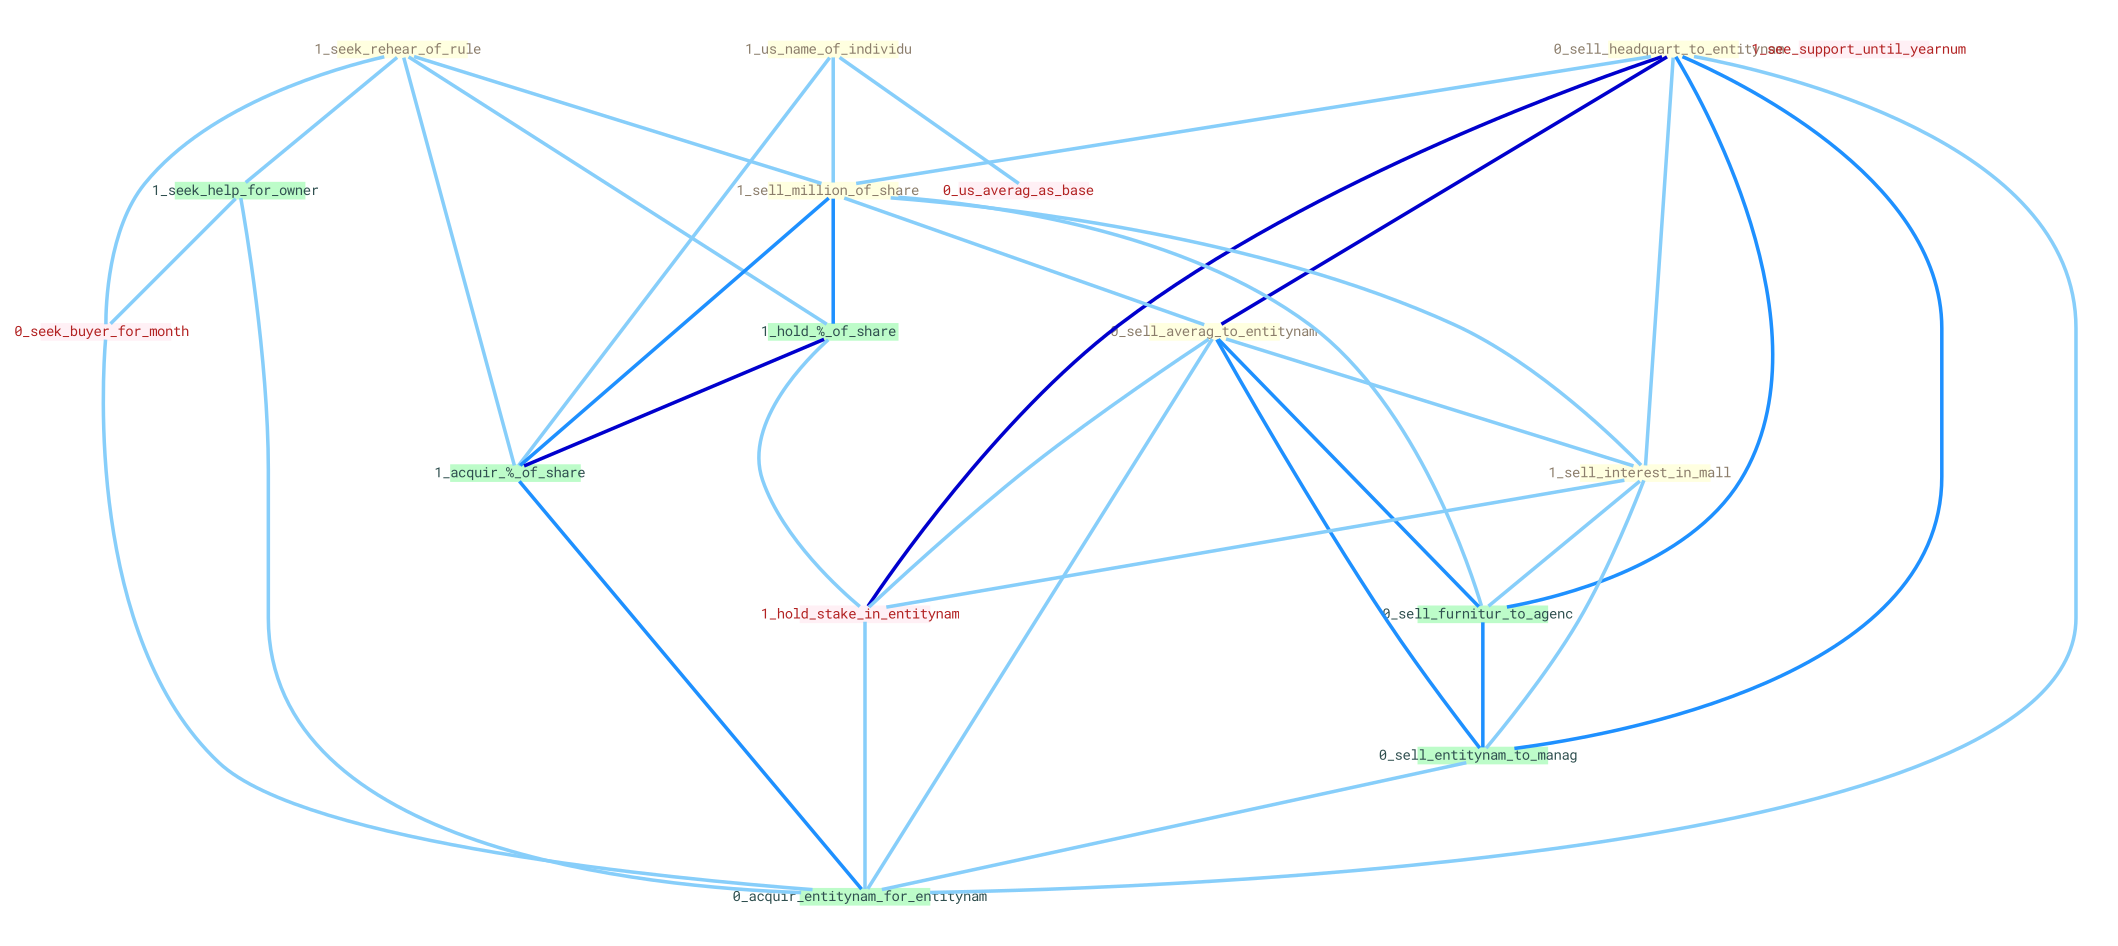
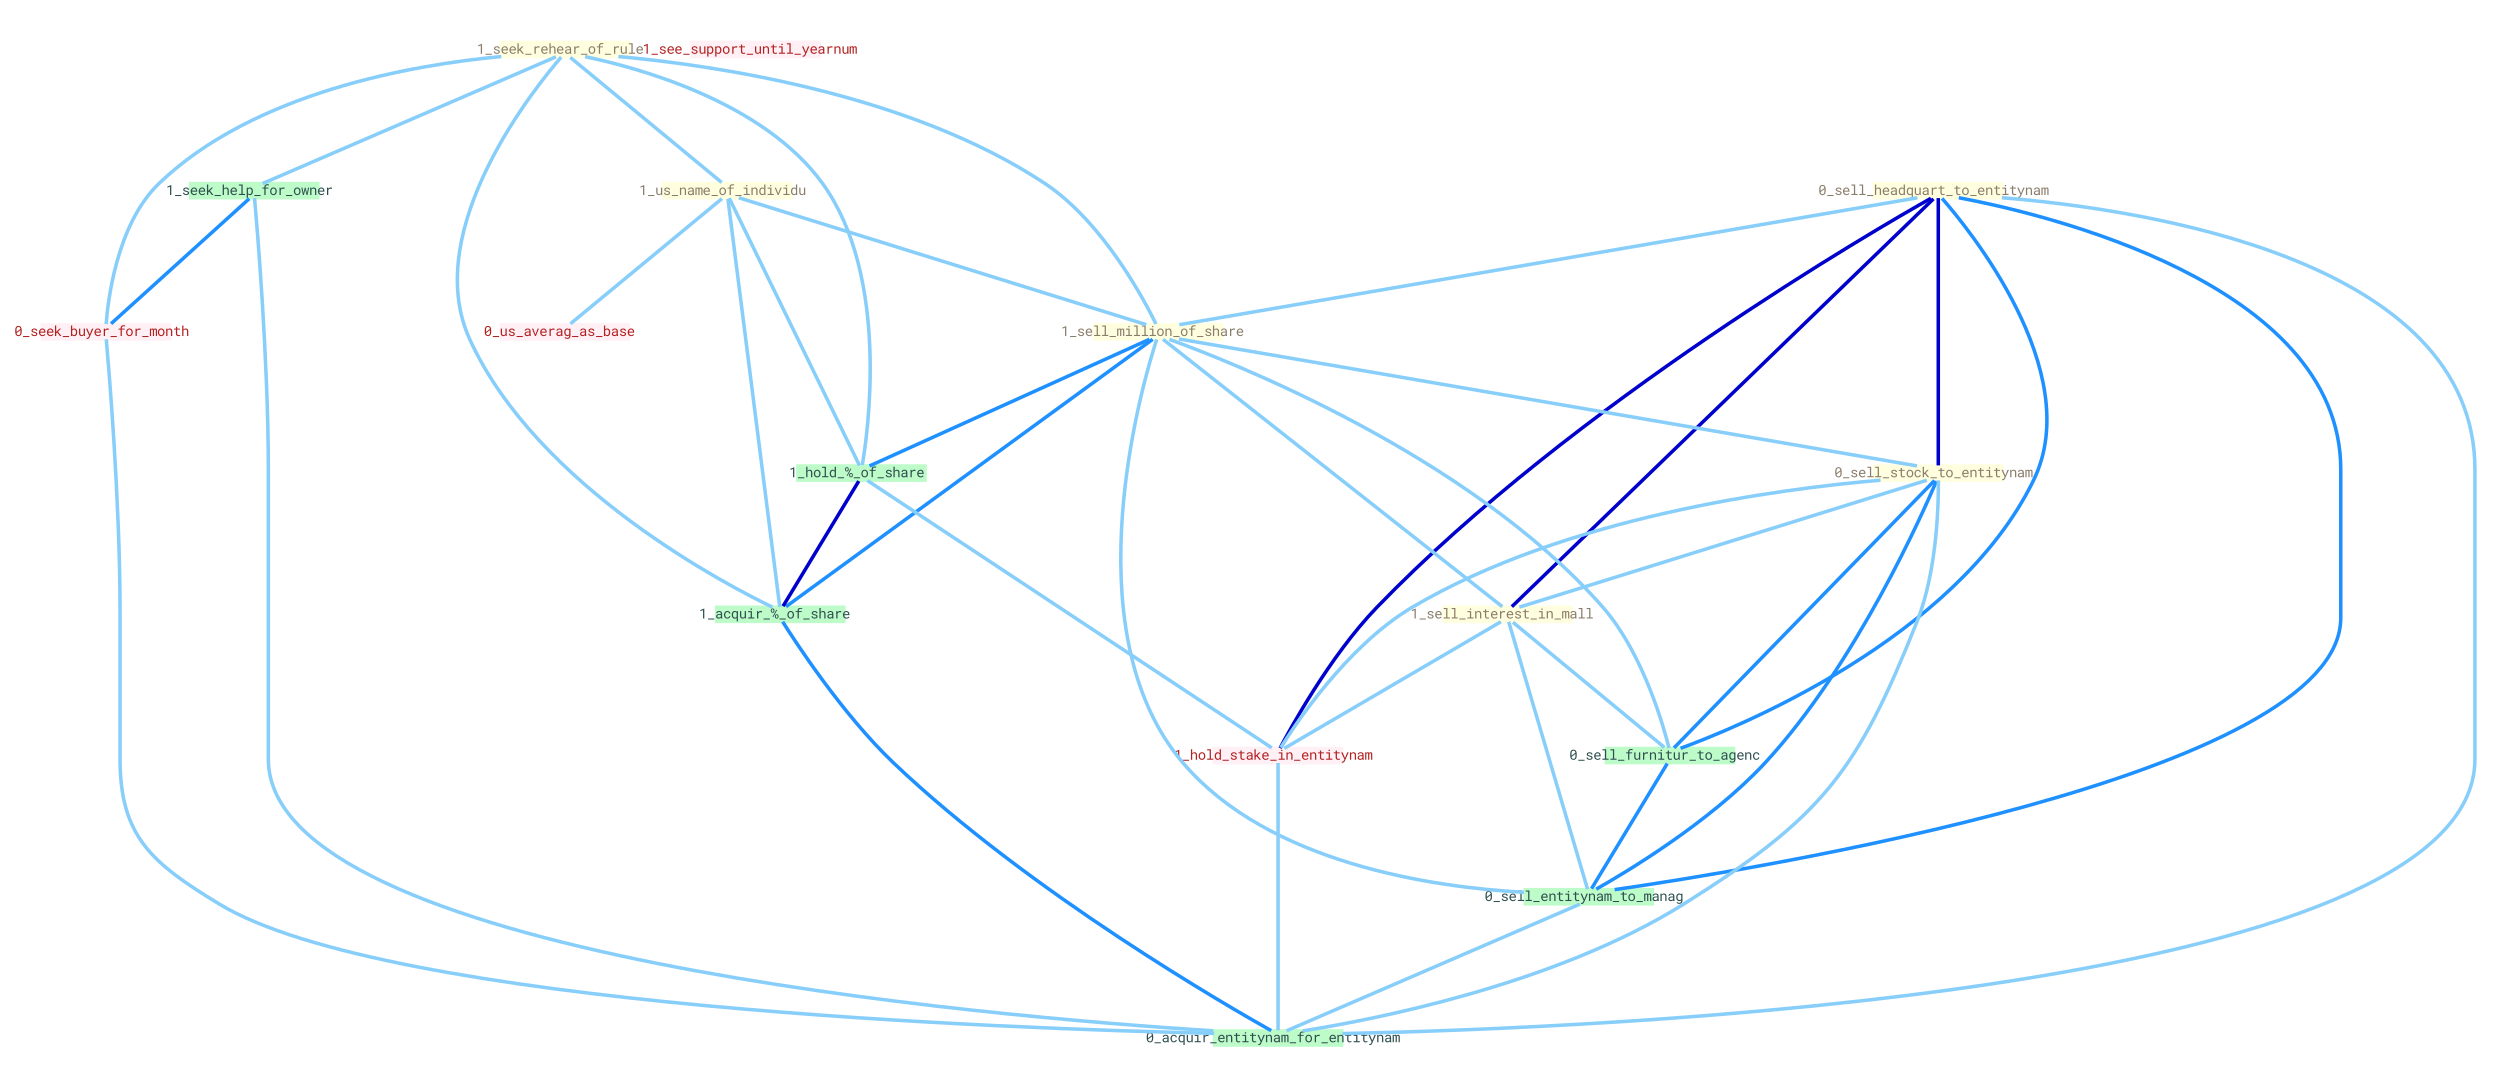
none -> (646, 120)
(173, 261) -> (180, 261)
(1659, 262) -> (1723, 403)
none -> (794, 332)
(1215, 332) -> (1938, 473)
none -> (1165, 735)
